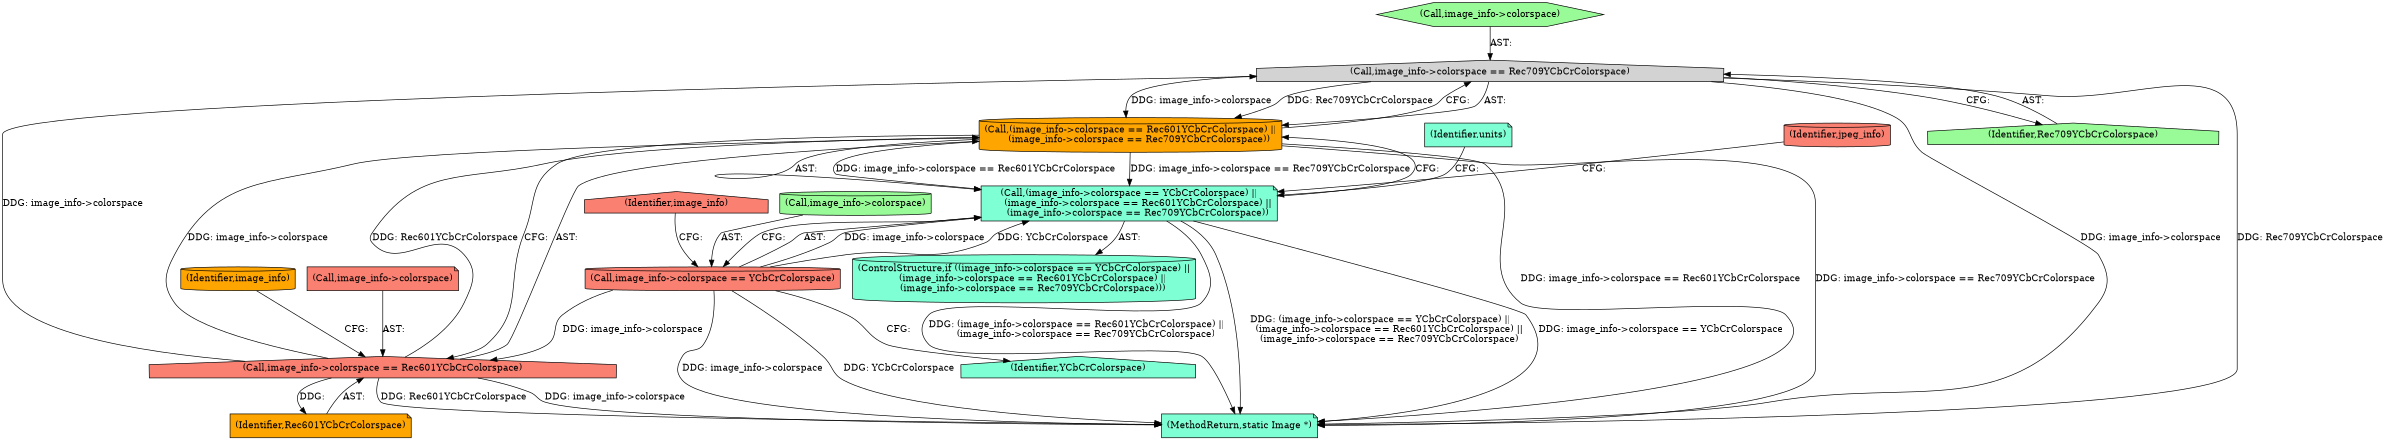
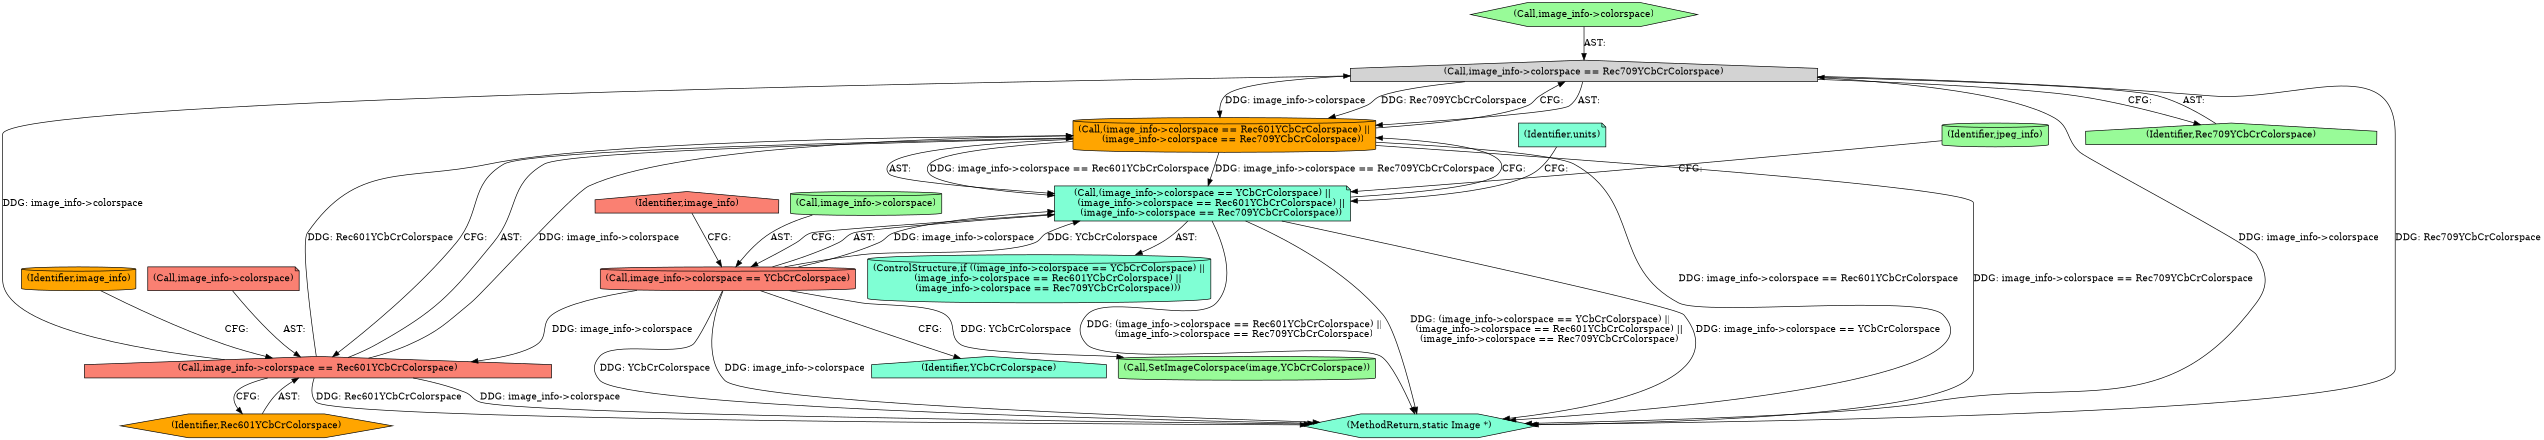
(1837, 135) -> (1995, 135)
none -> (1247, 368)
(314, 397) -> (250, 397)
(321, 426) -> (257, 426)
(1240, 426) -> (1419, 426)
